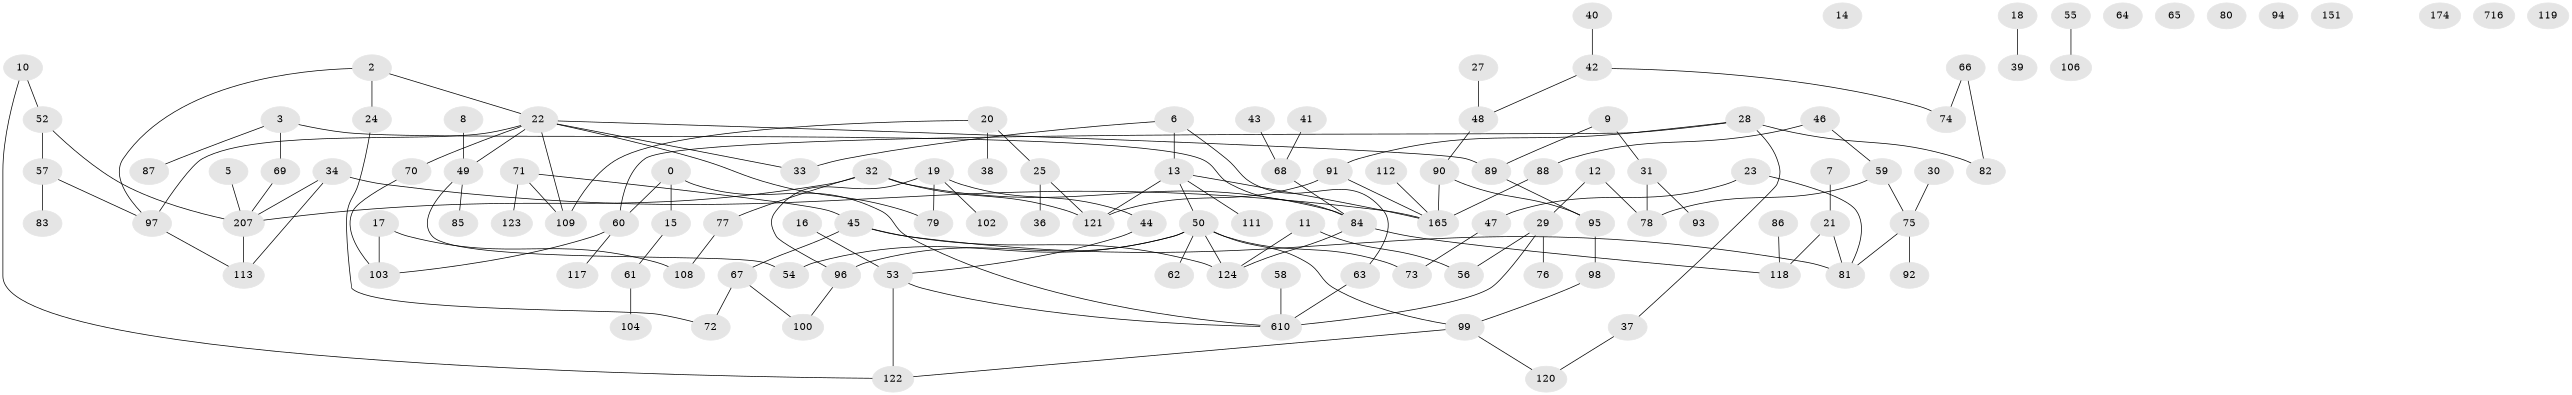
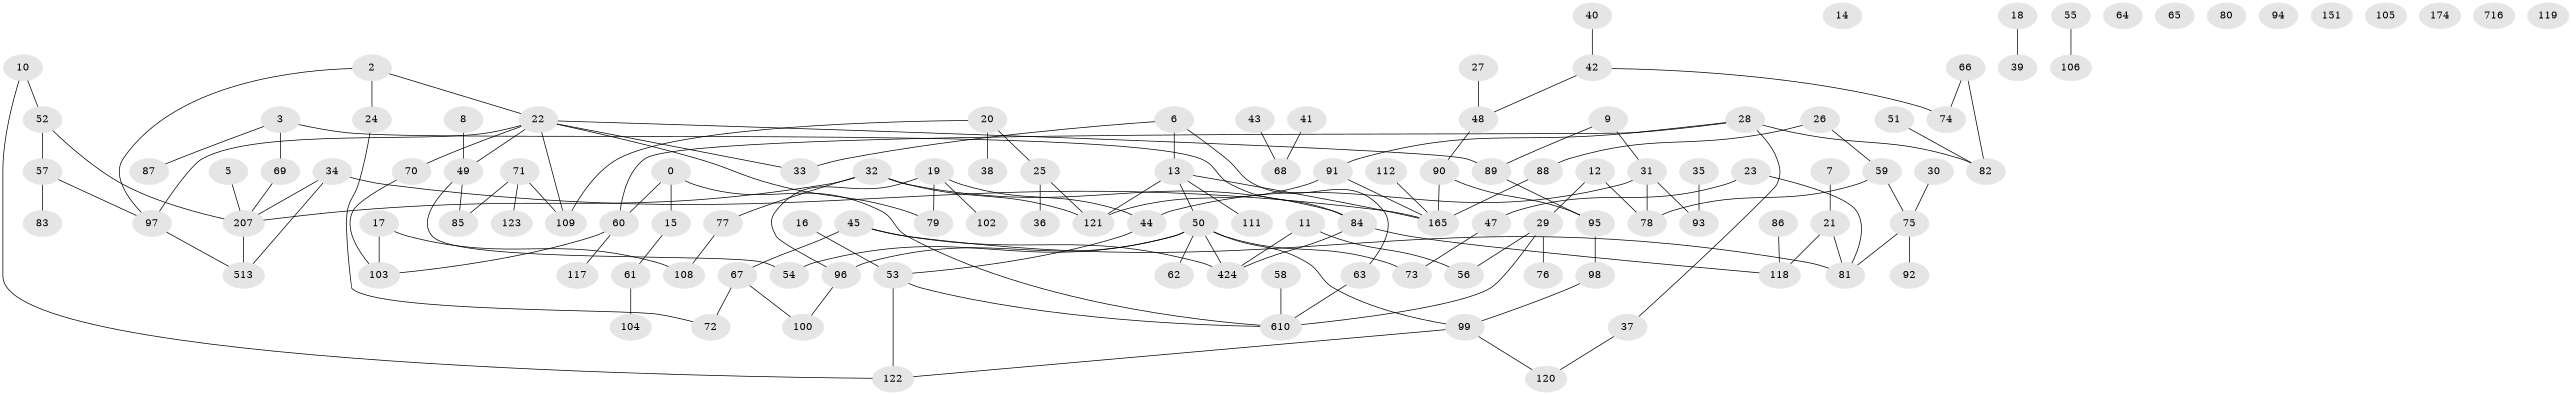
none -> (2386, 16)
(1820, 120) -> (1820, 120)
none -> (1894, 120)
none -> (1699, 172)
(690, 191) -> (487, 199)
(1319, 197) -> none
none -> (1397, 198)
(244, 275) -> (244, 275)
(1228, 275) -> (1228, 275)
